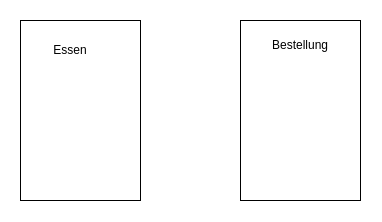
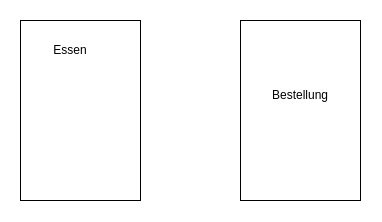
(301, 46) -> (301, 96)
